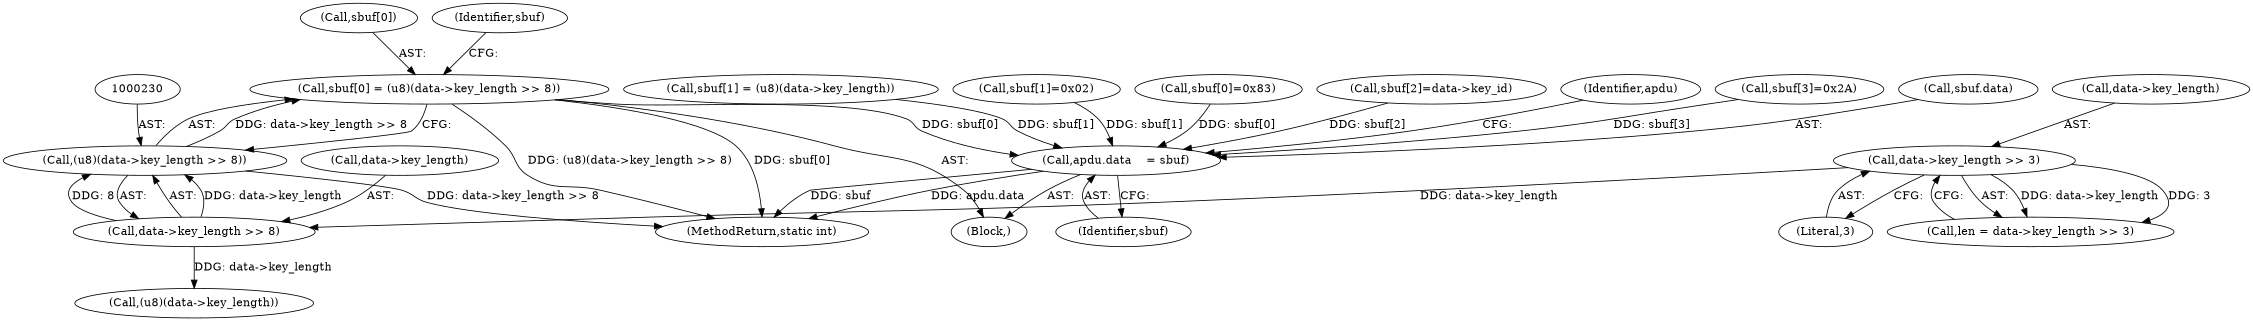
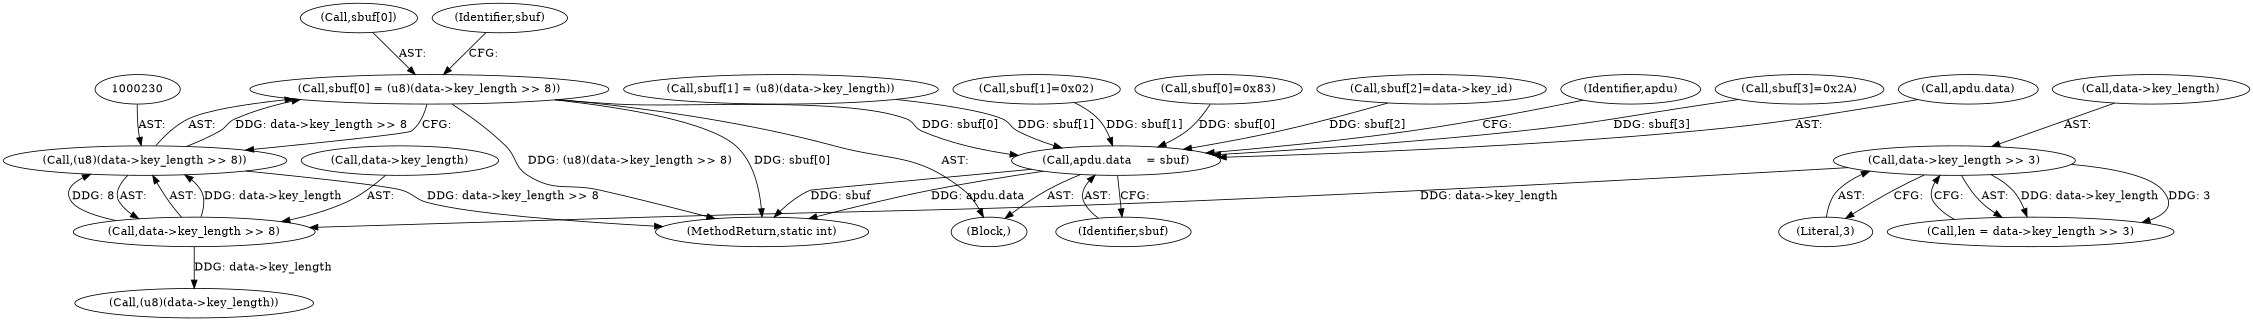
(1968, 89) -> (1968, 89)
